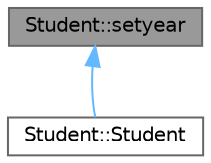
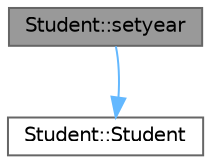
(92, 92) -> (119, 72)
